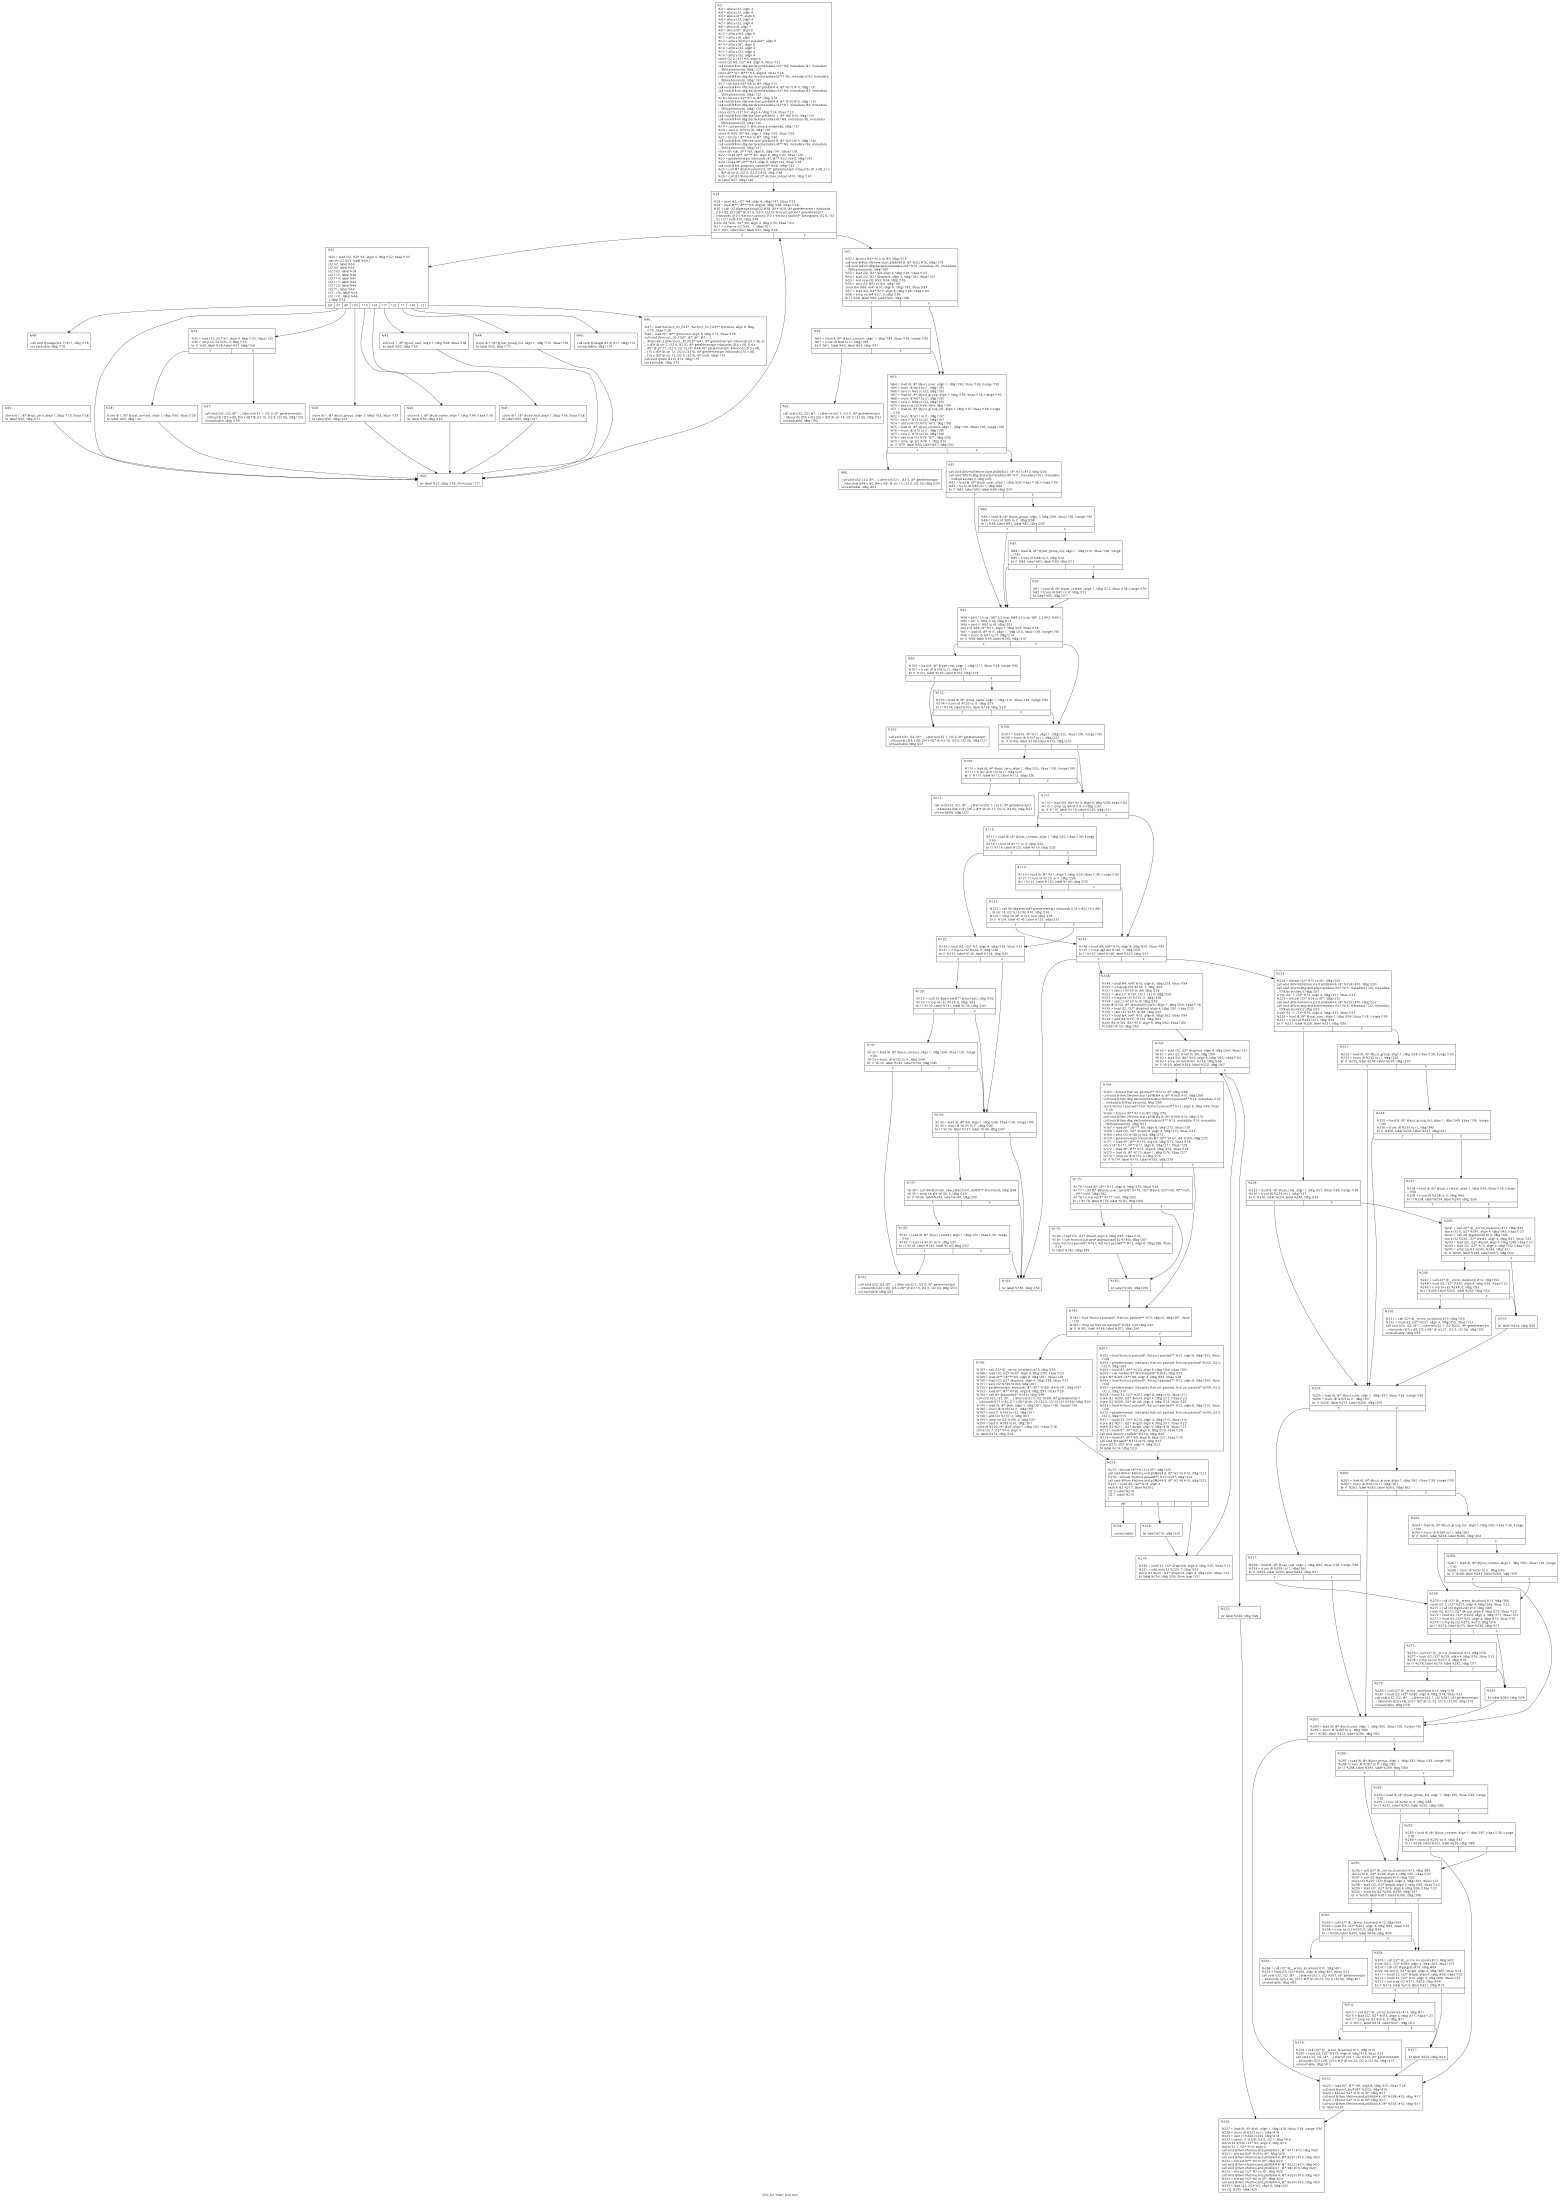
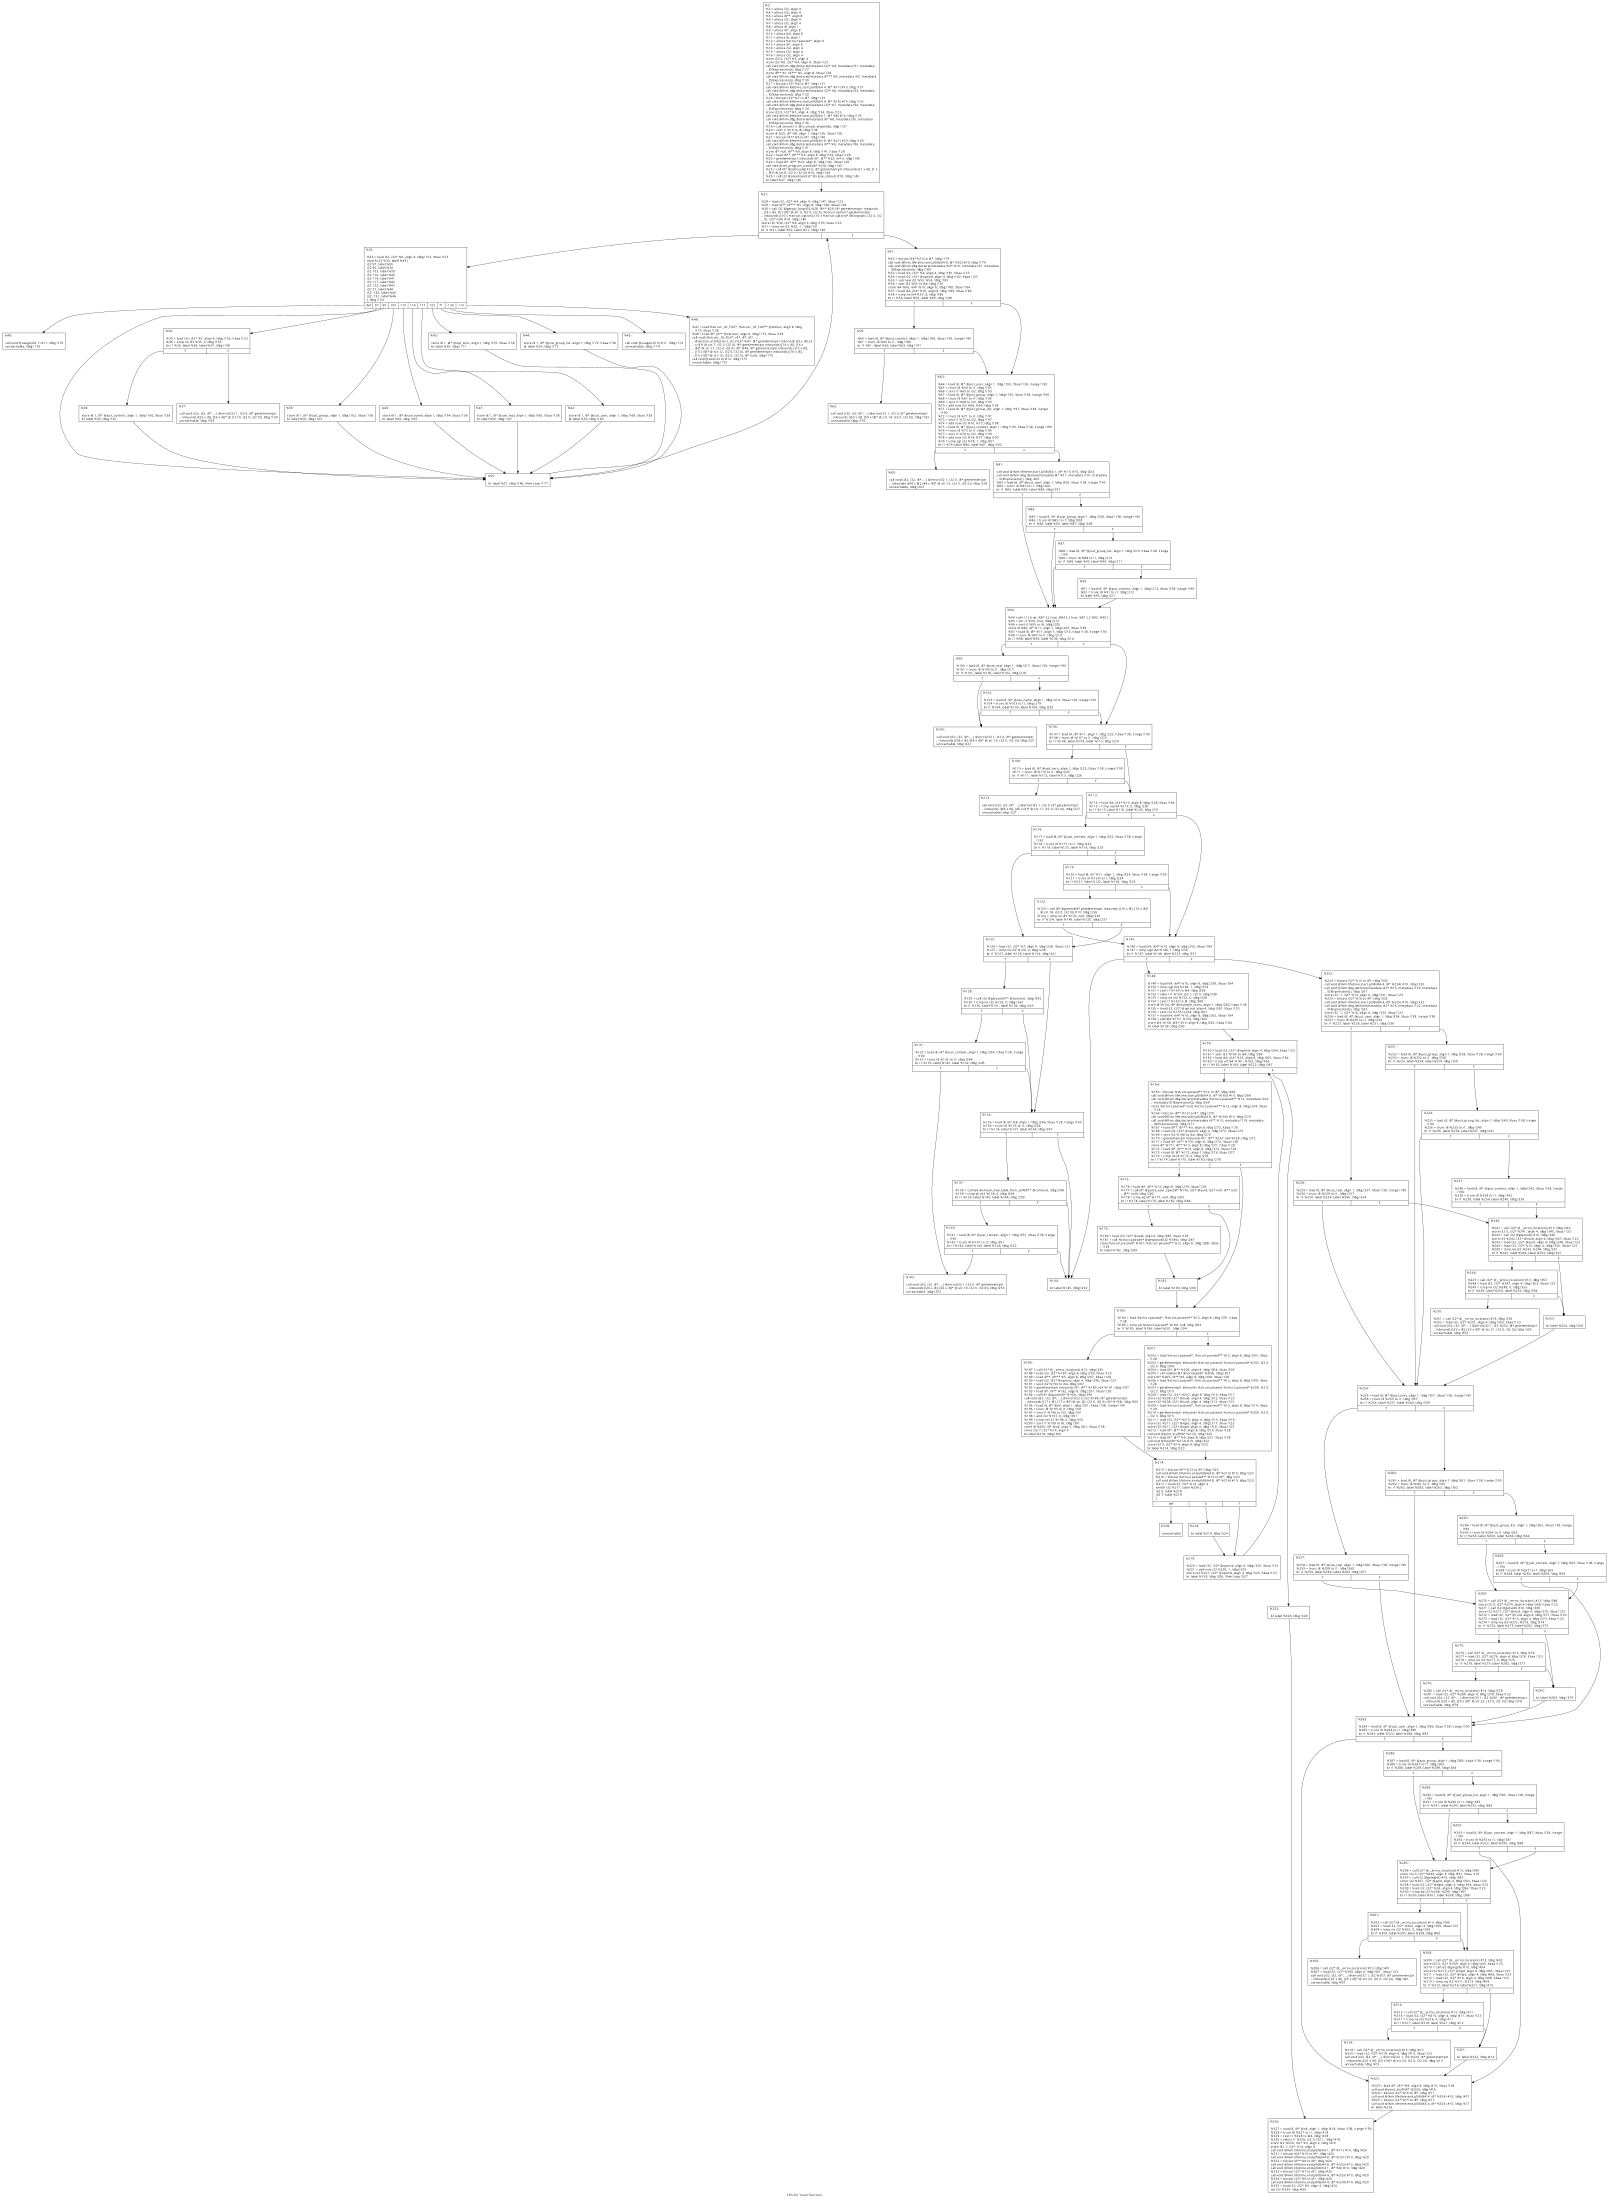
none -> (438, 322)
